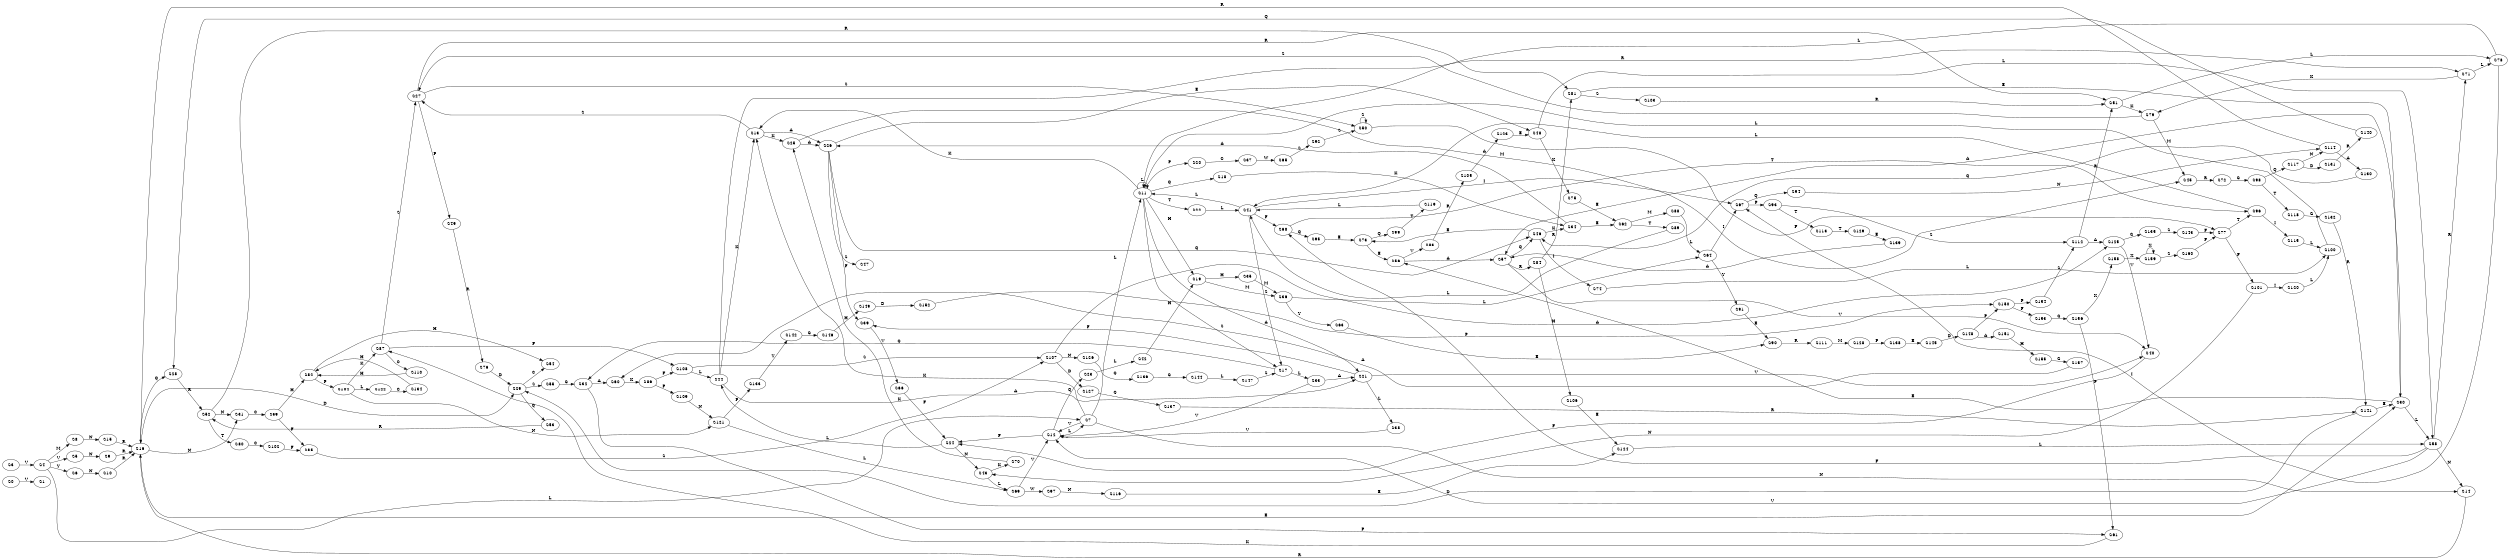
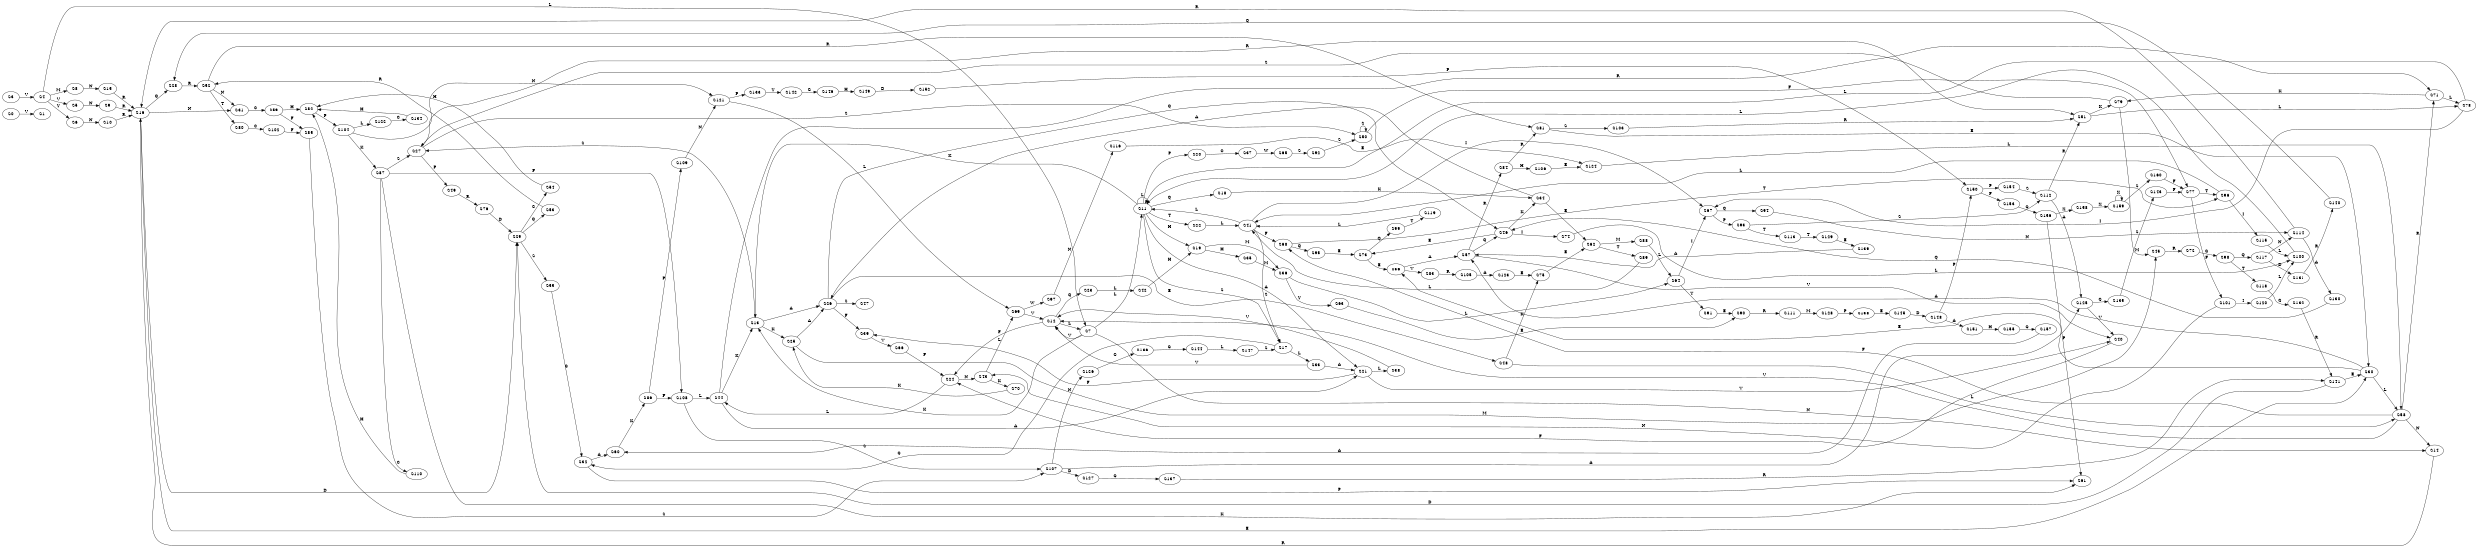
(1519, 135) -> (1521, 275)
(424, 331) -> (446, 103)
(1224, 544) -> (1101, 517)
